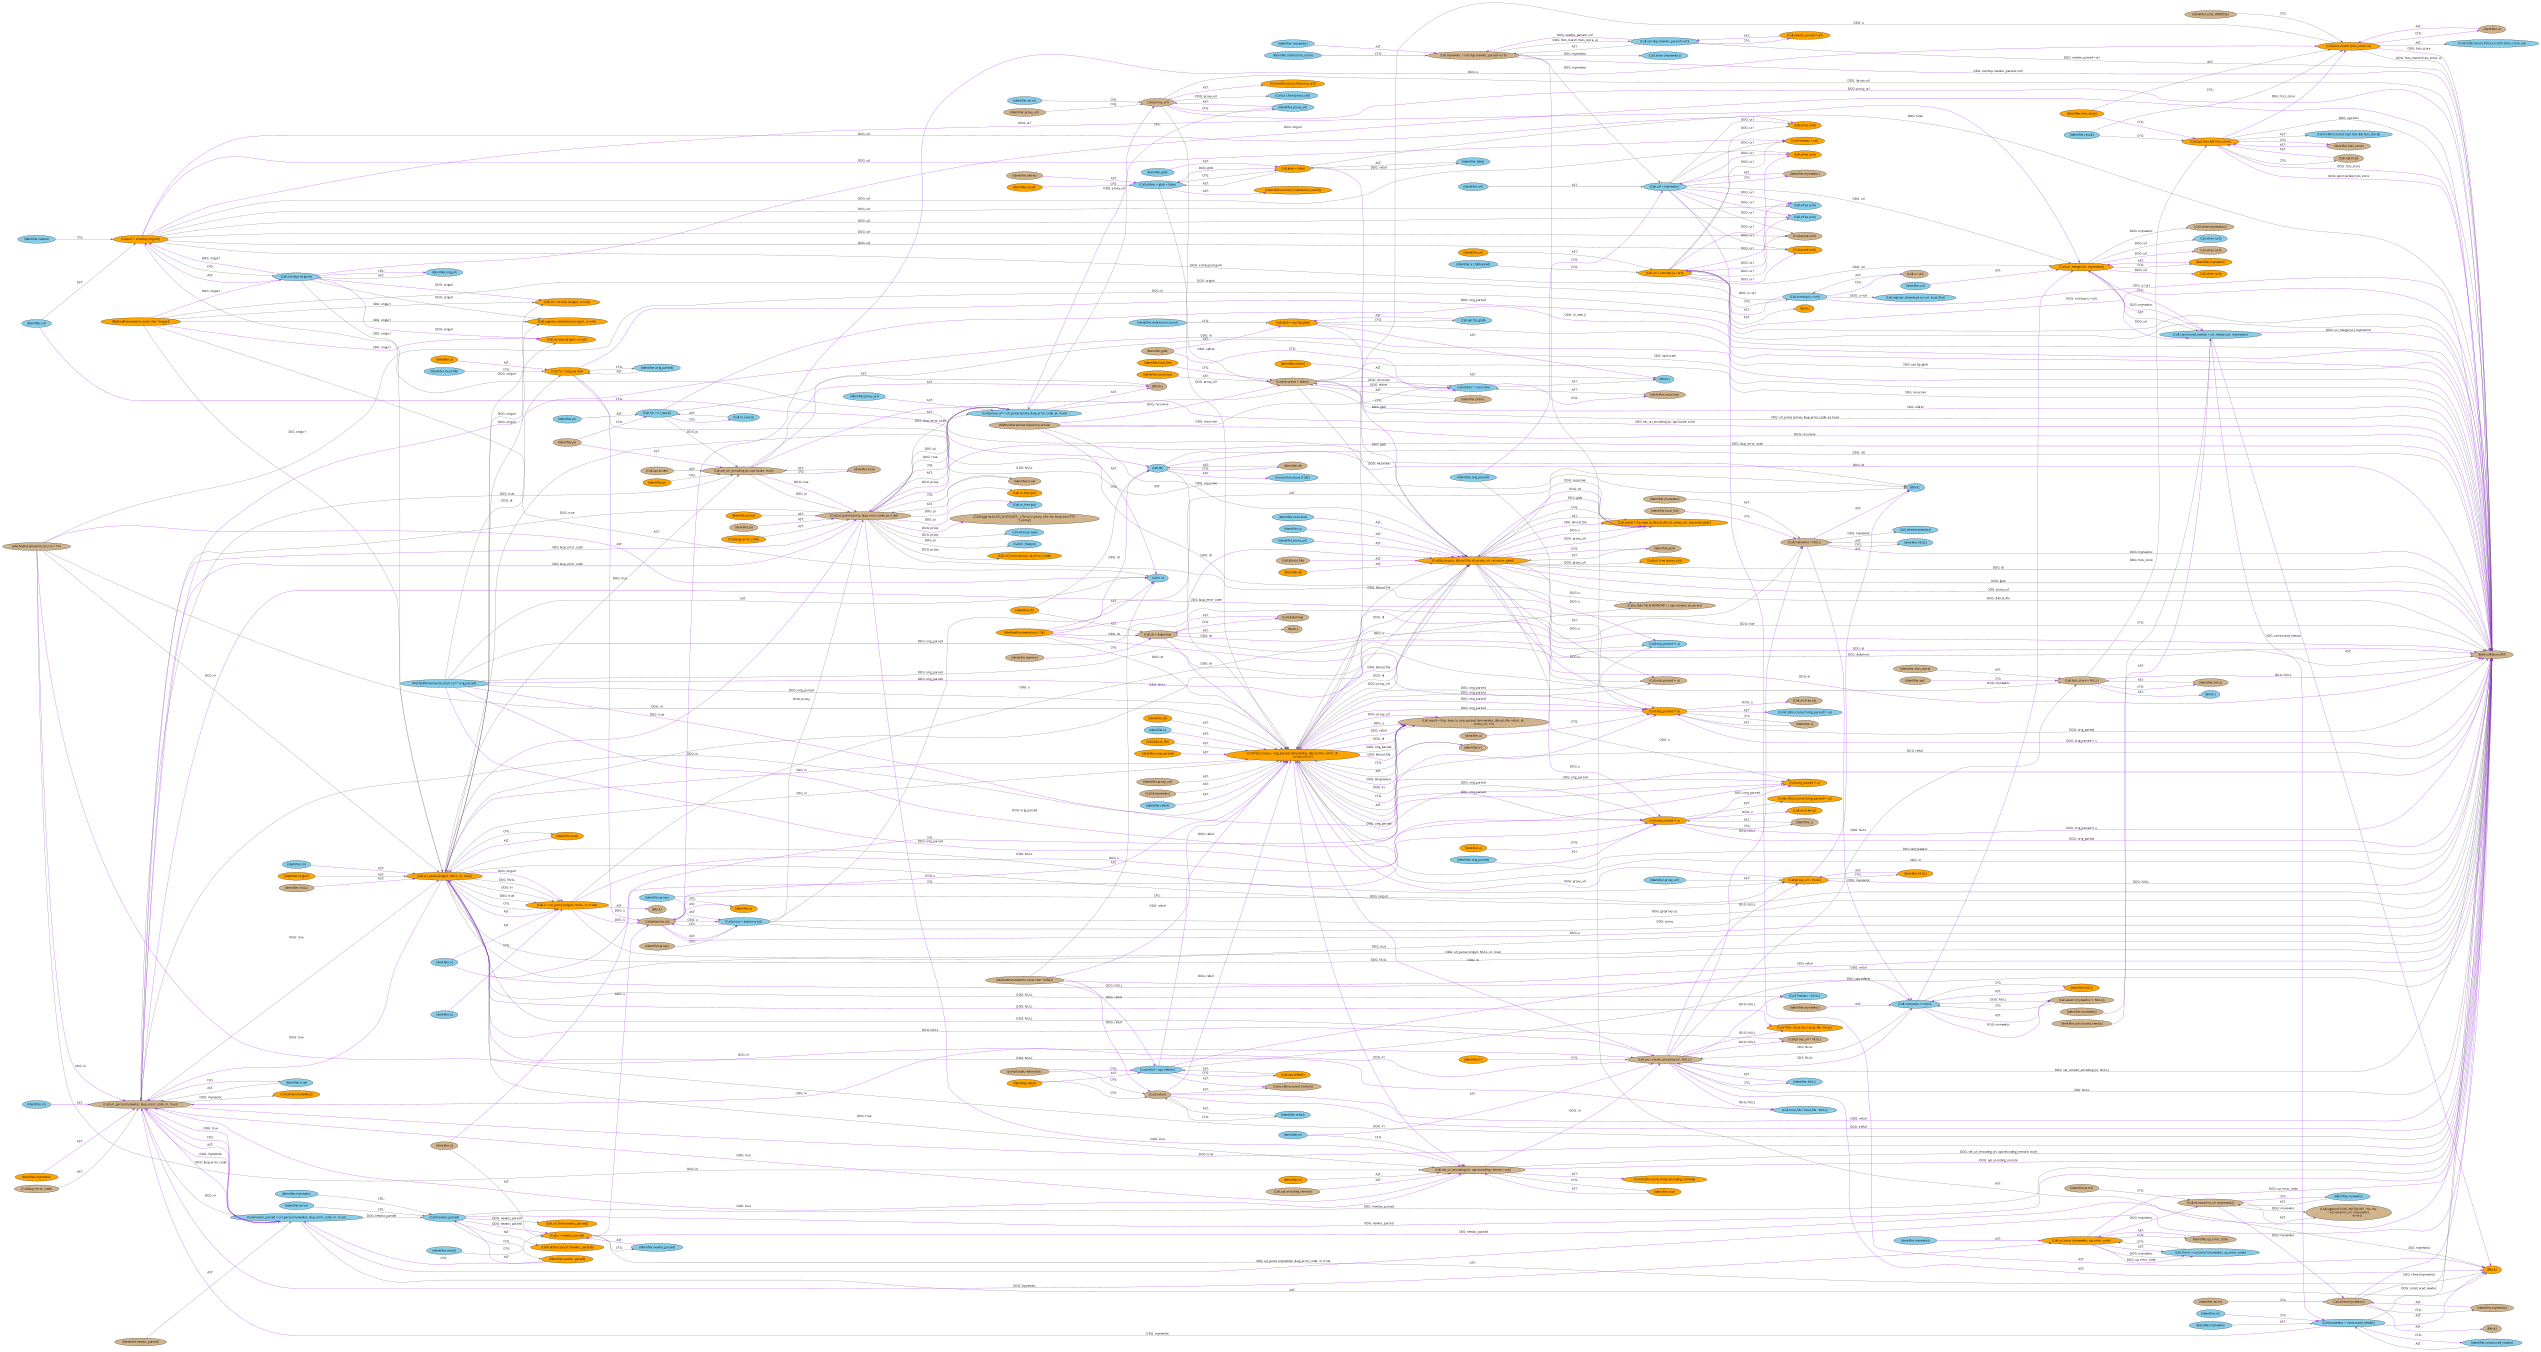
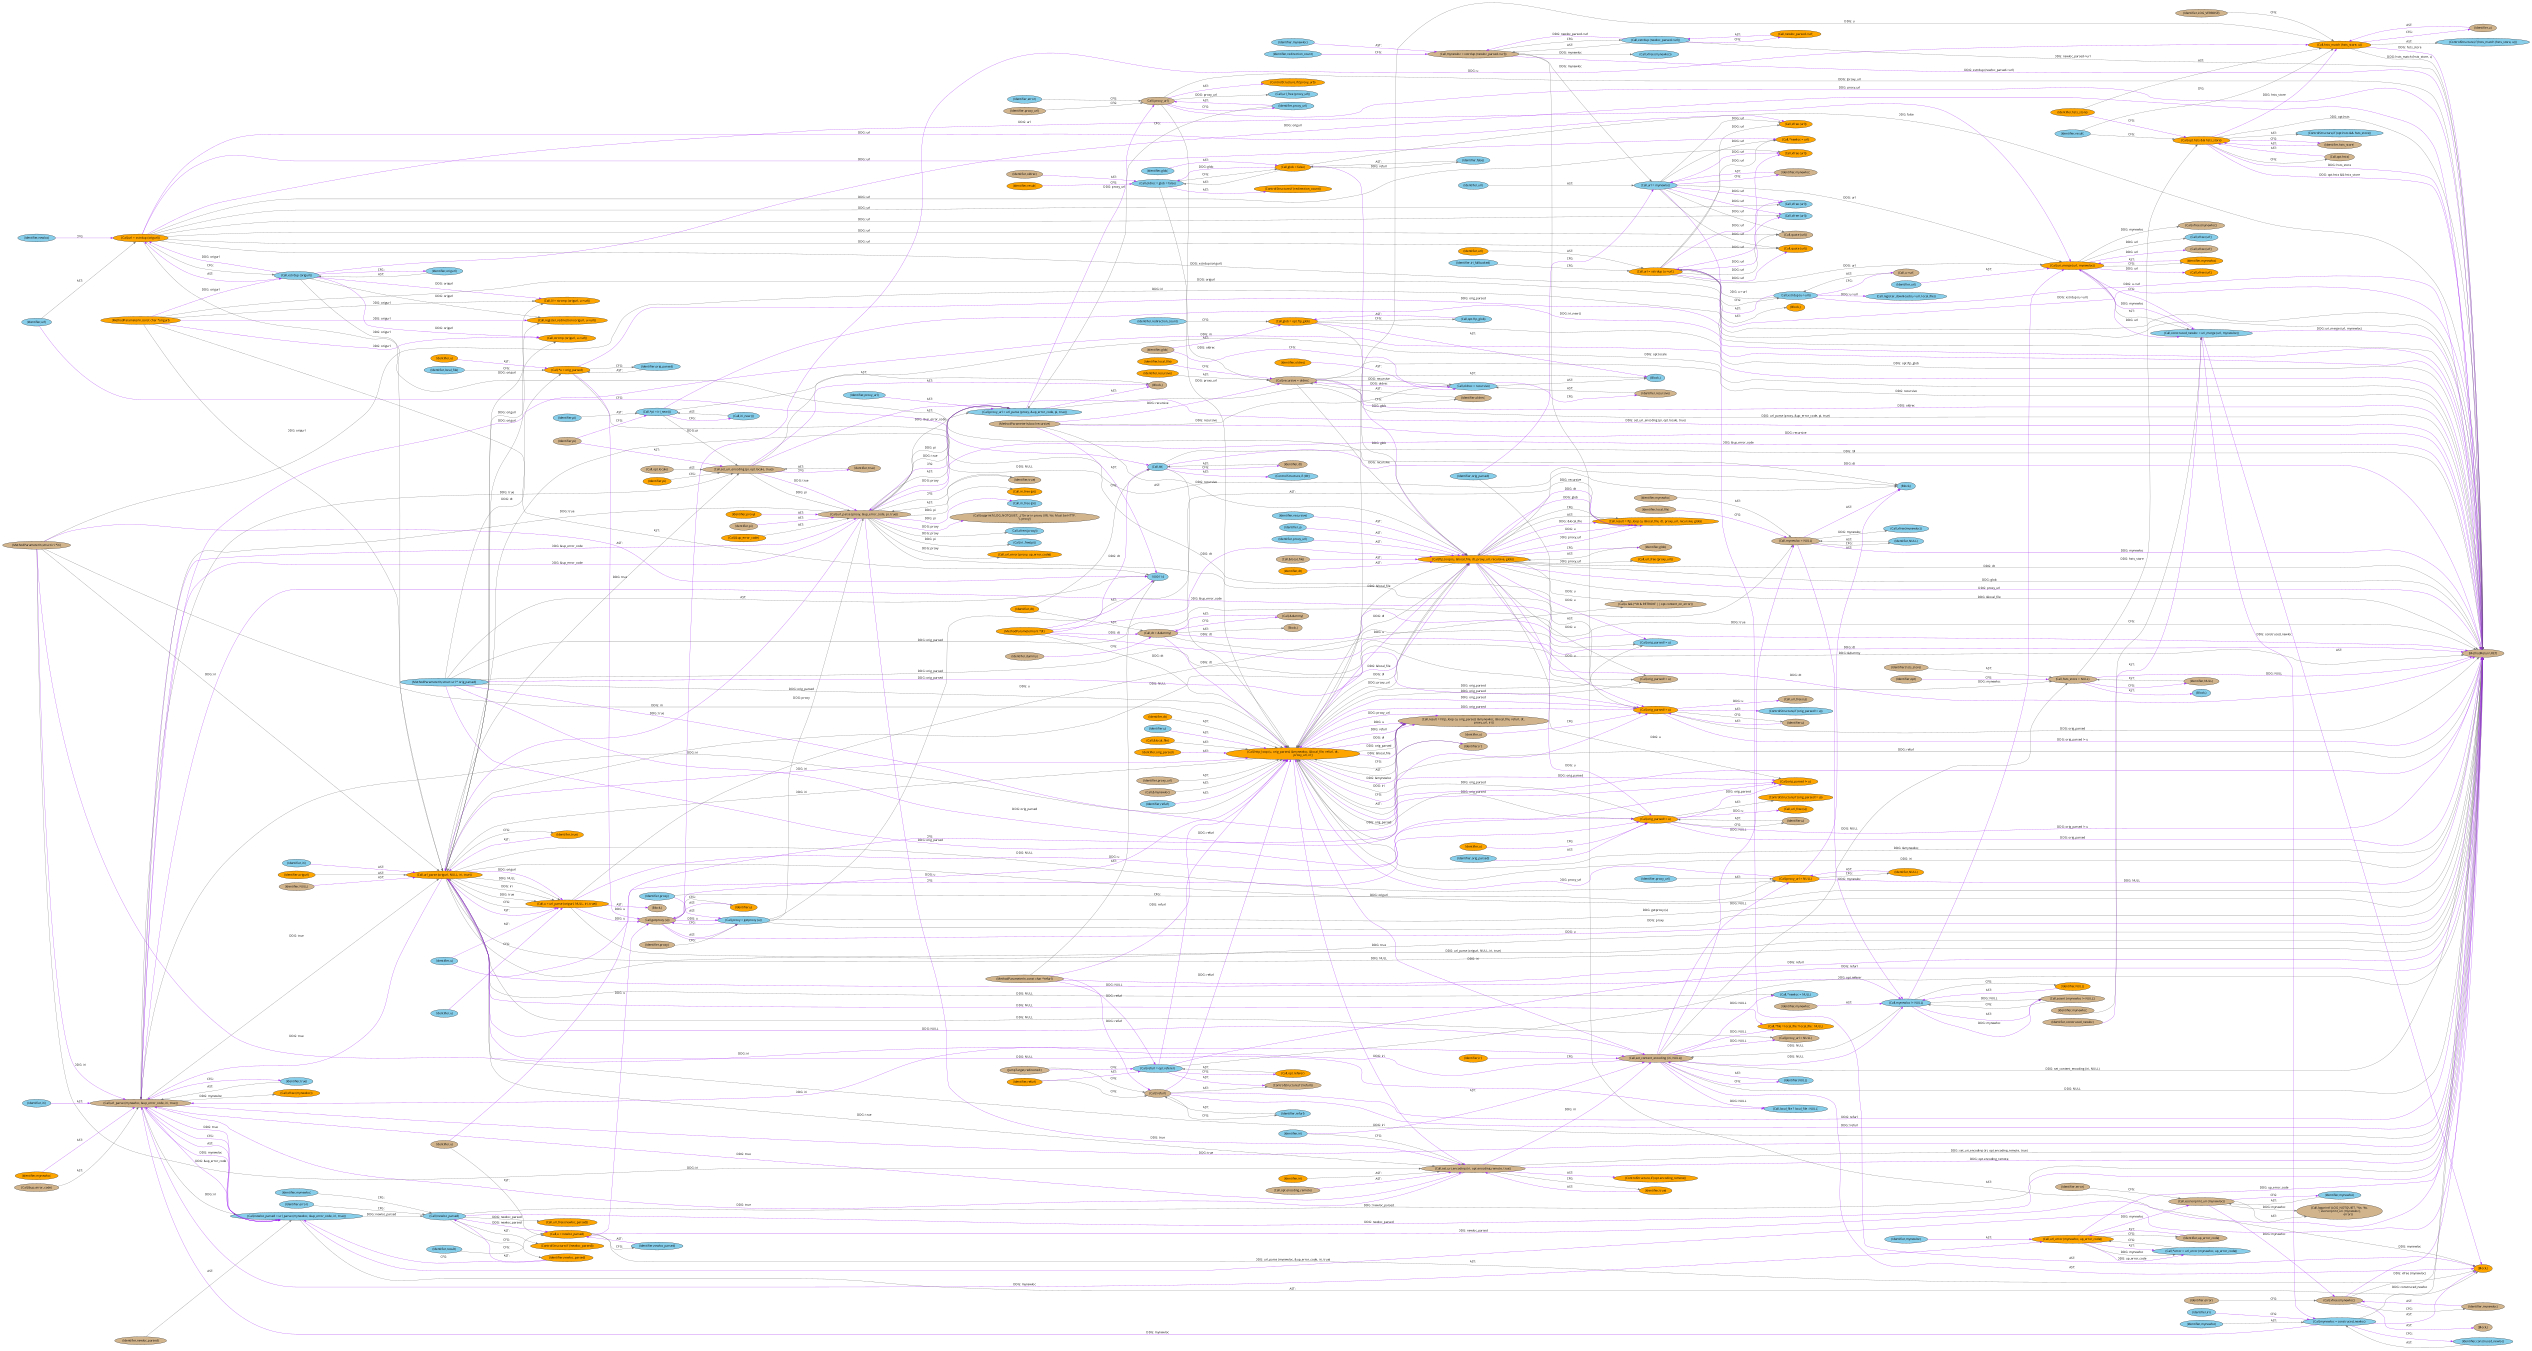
(1575, 40) -> (1571, 39)
